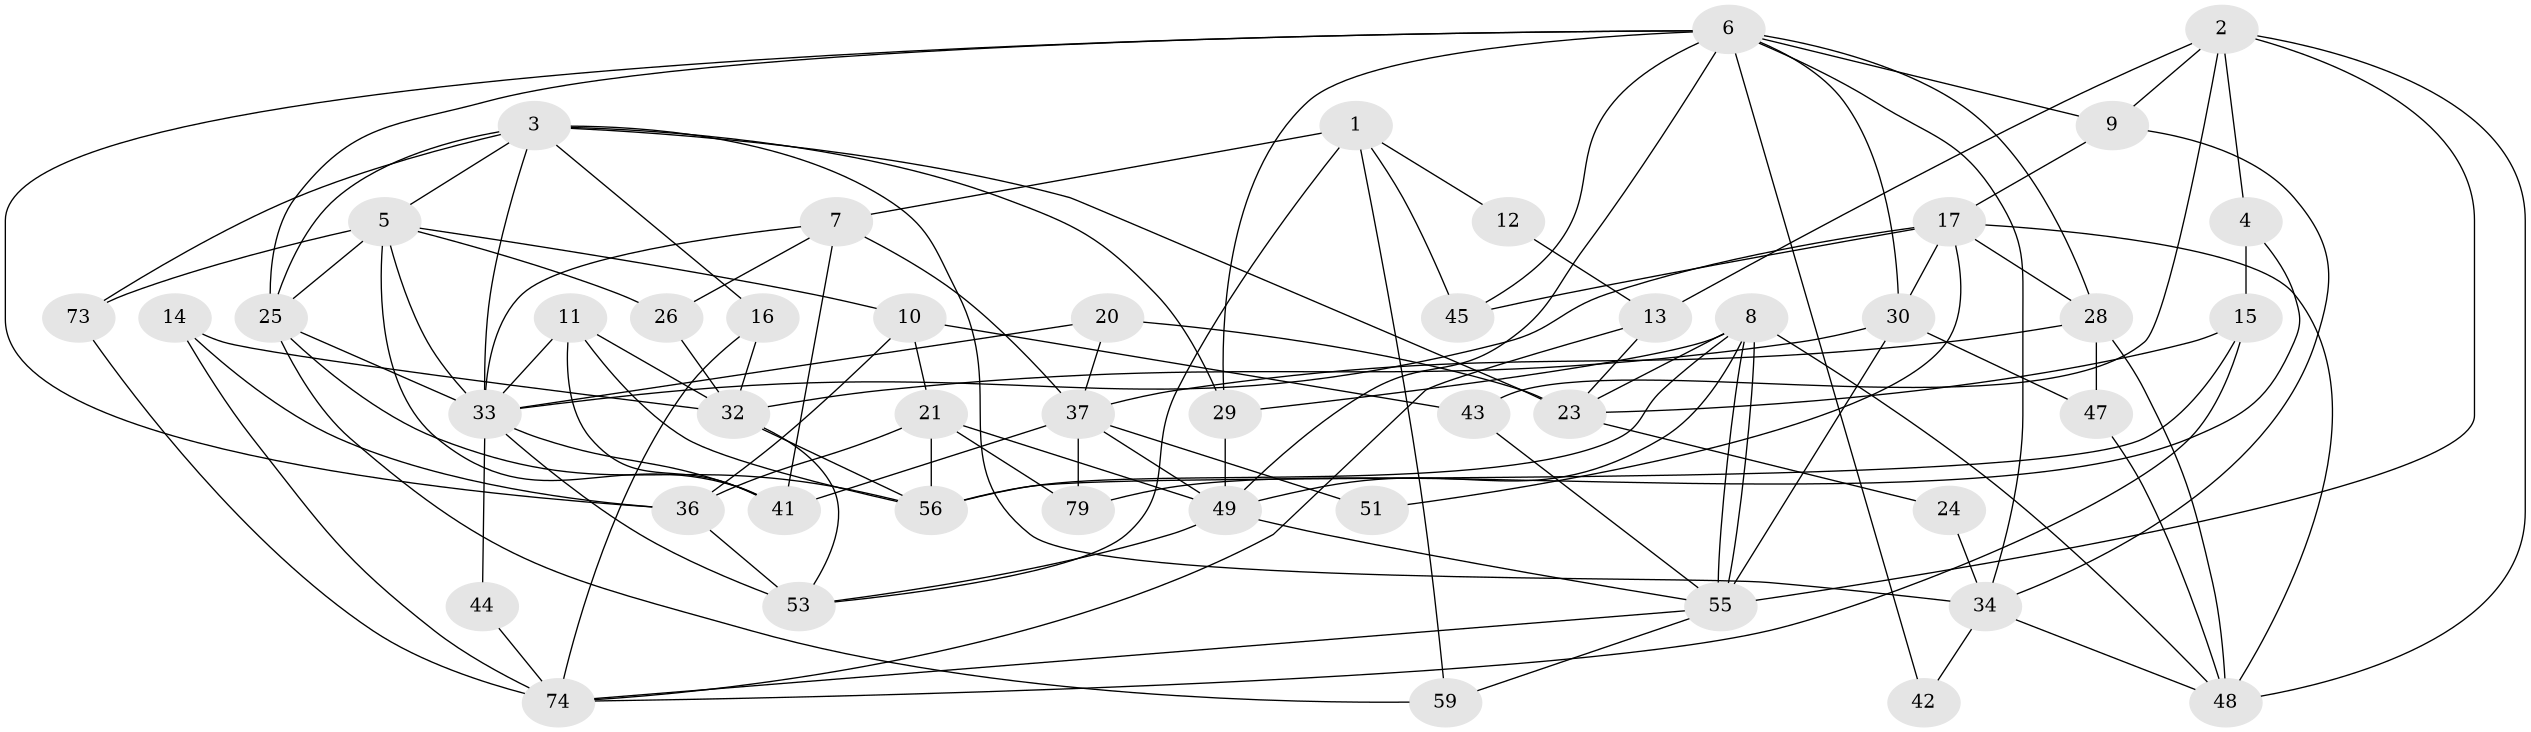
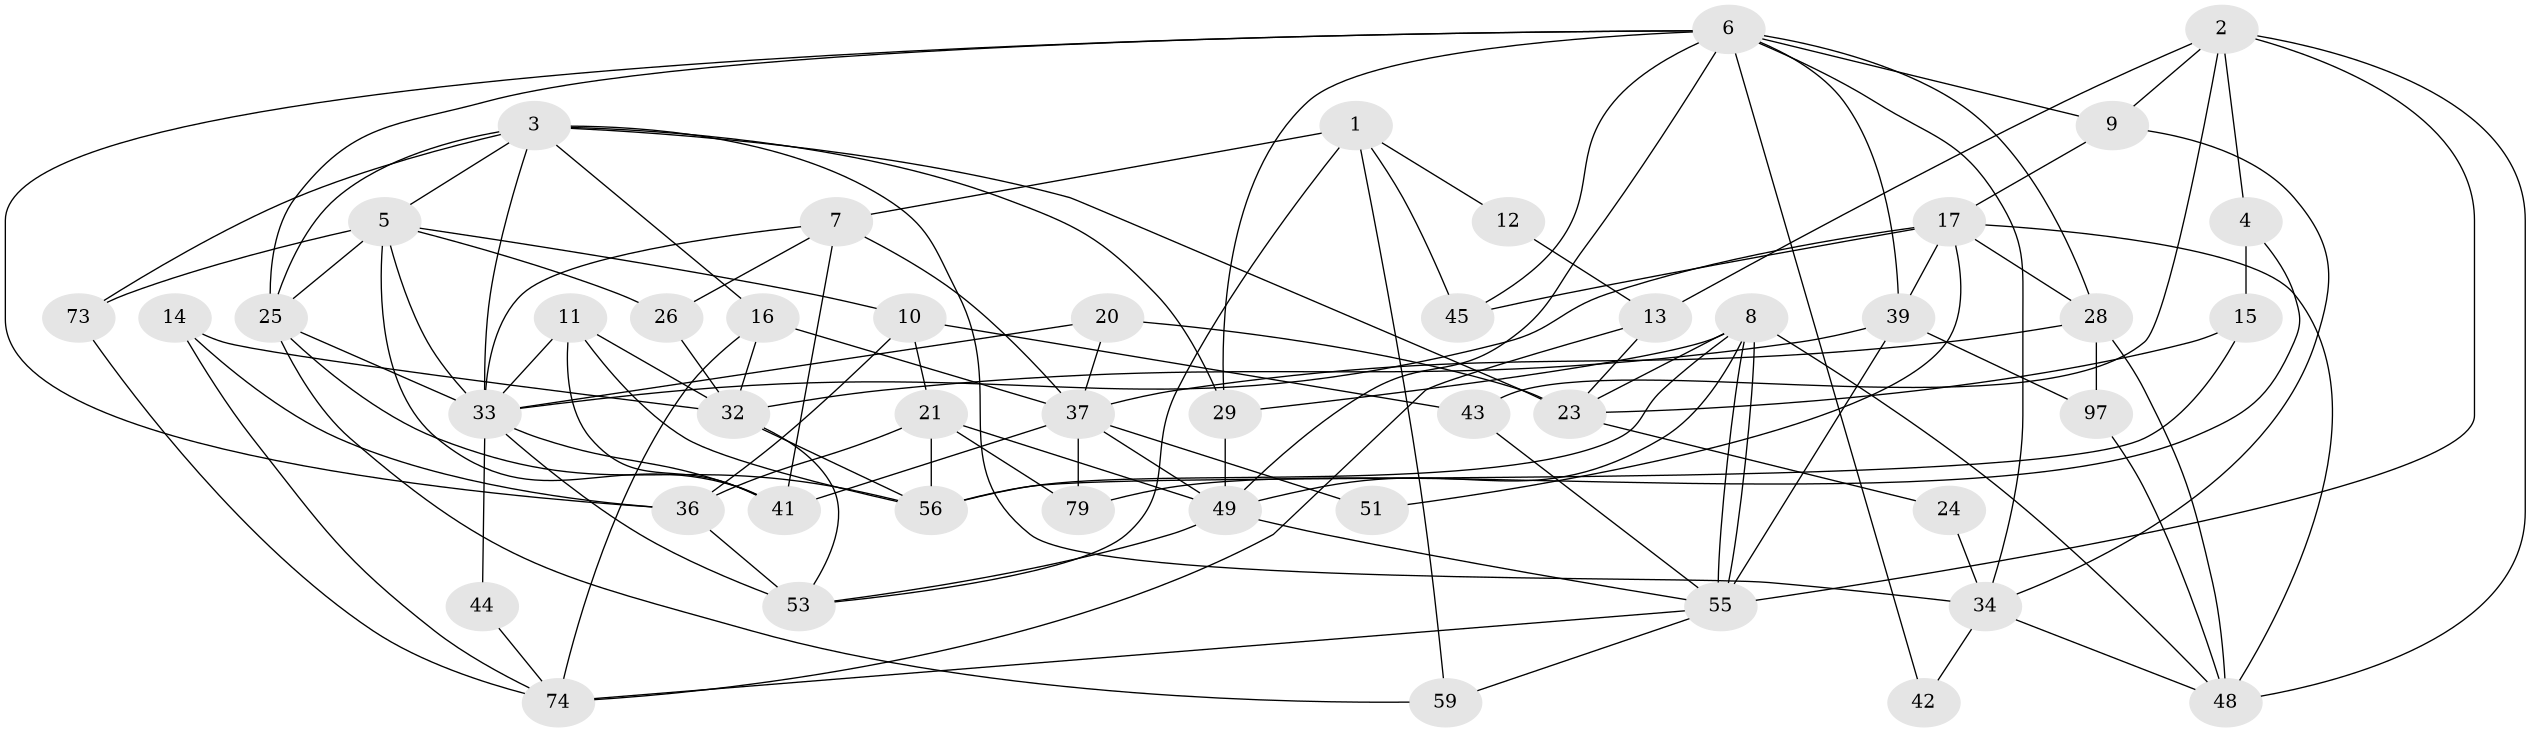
(1899, 318) -> (1899, 318)
none -> (908, 362)
(2096, 414) -> (2096, 414)
(1471, 667) -> none
